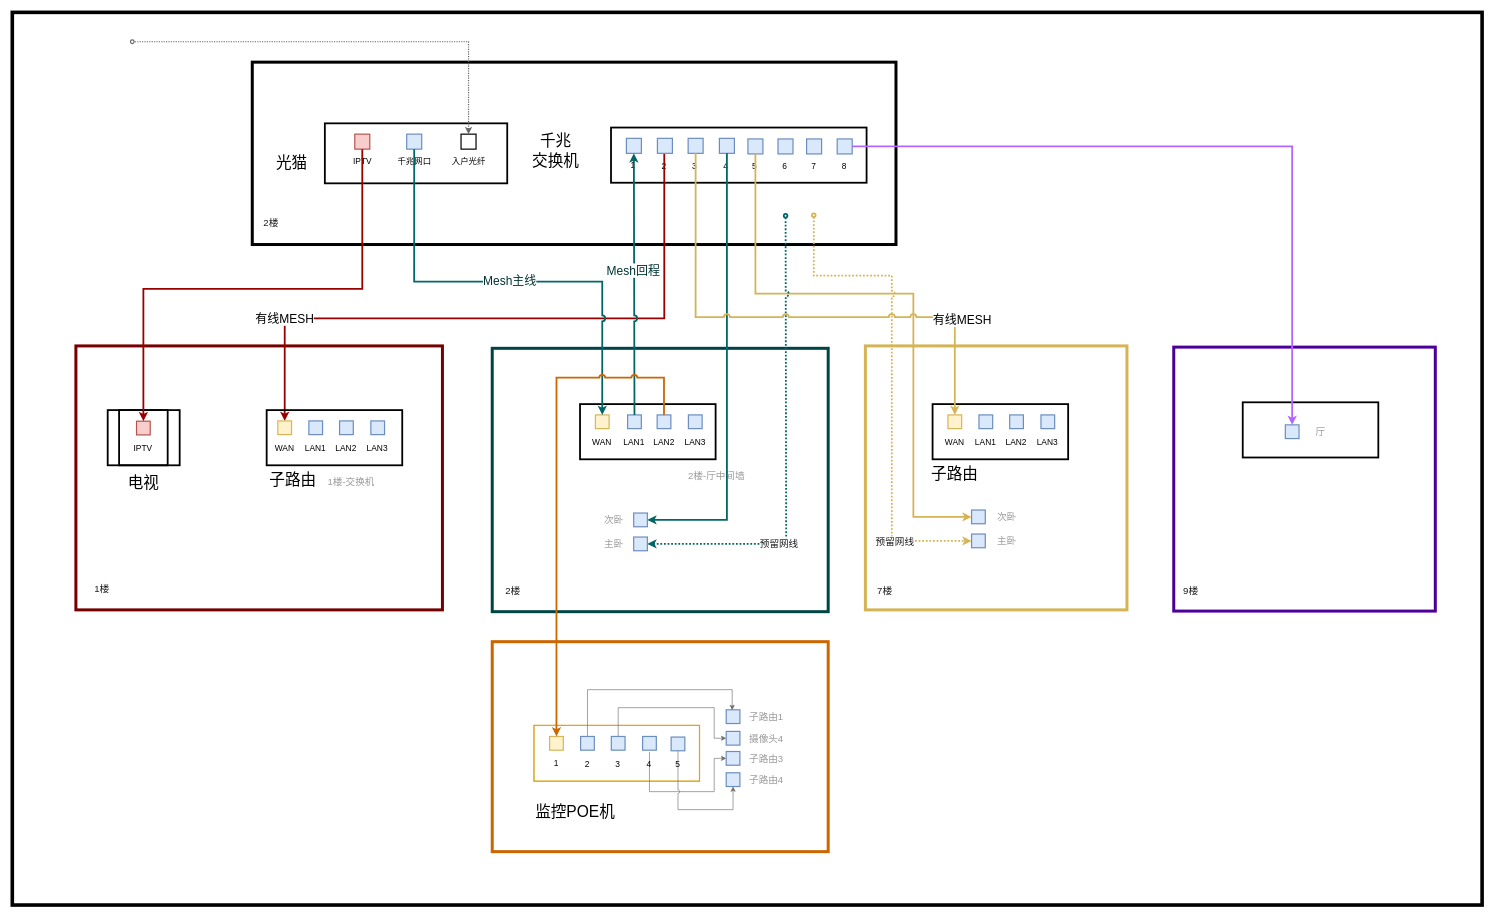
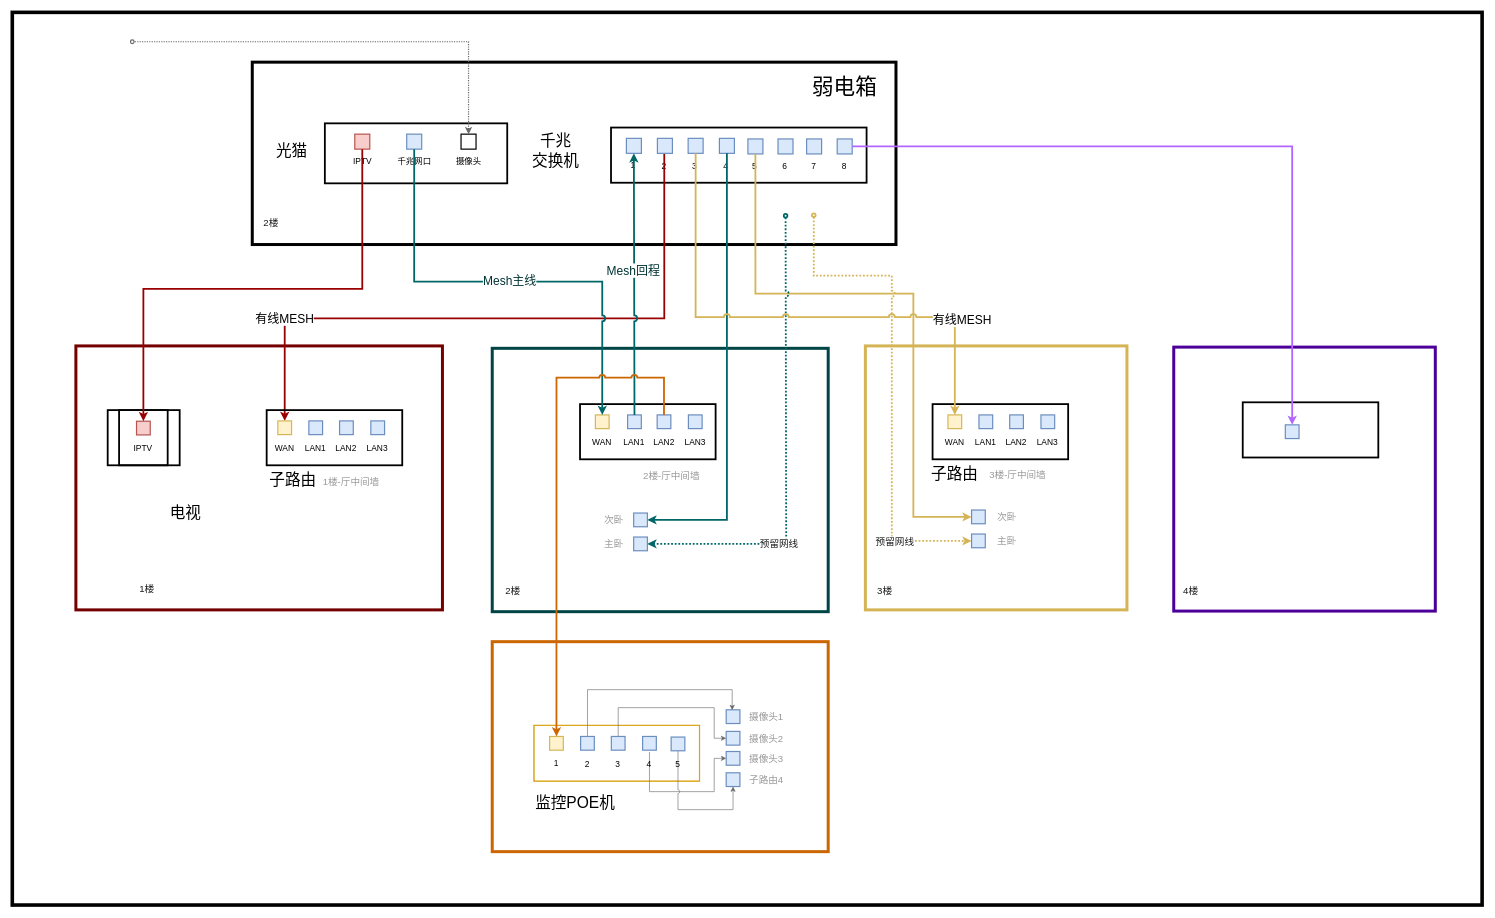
none -> (845, 87)
(469, 162) -> (469, 162)
(292, 163) -> (292, 151)
(1321, 432) -> none
none -> (1018, 475)
(716, 476) -> (671, 476)
(351, 482) -> (351, 482)
(144, 483) -> (186, 513)
(125, 588) -> (170, 588)
(885, 591) -> (885, 591)
(1191, 591) -> (1191, 591)
(767, 717) -> (767, 717)
(767, 738) -> (767, 738)
(767, 759) -> (767, 759)
(576, 812) -> (576, 803)
